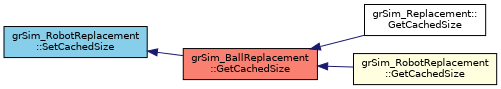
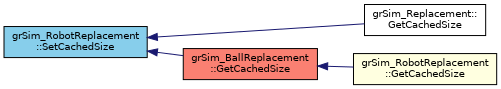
(343, 41) -> (261, 30)
